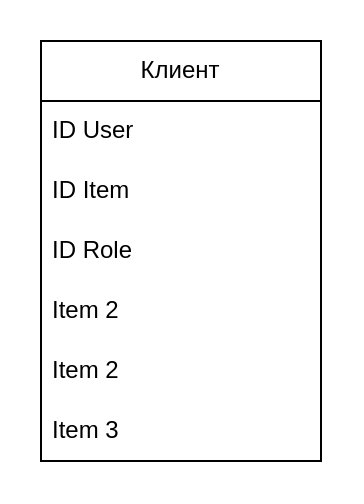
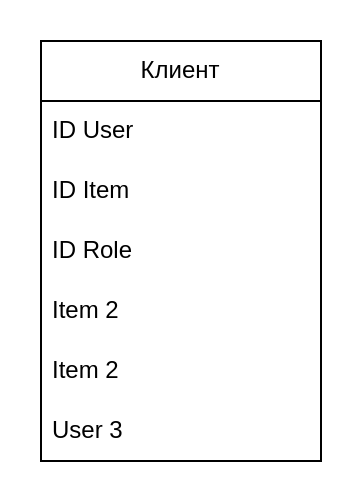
(90, 431) -> (90, 431)
